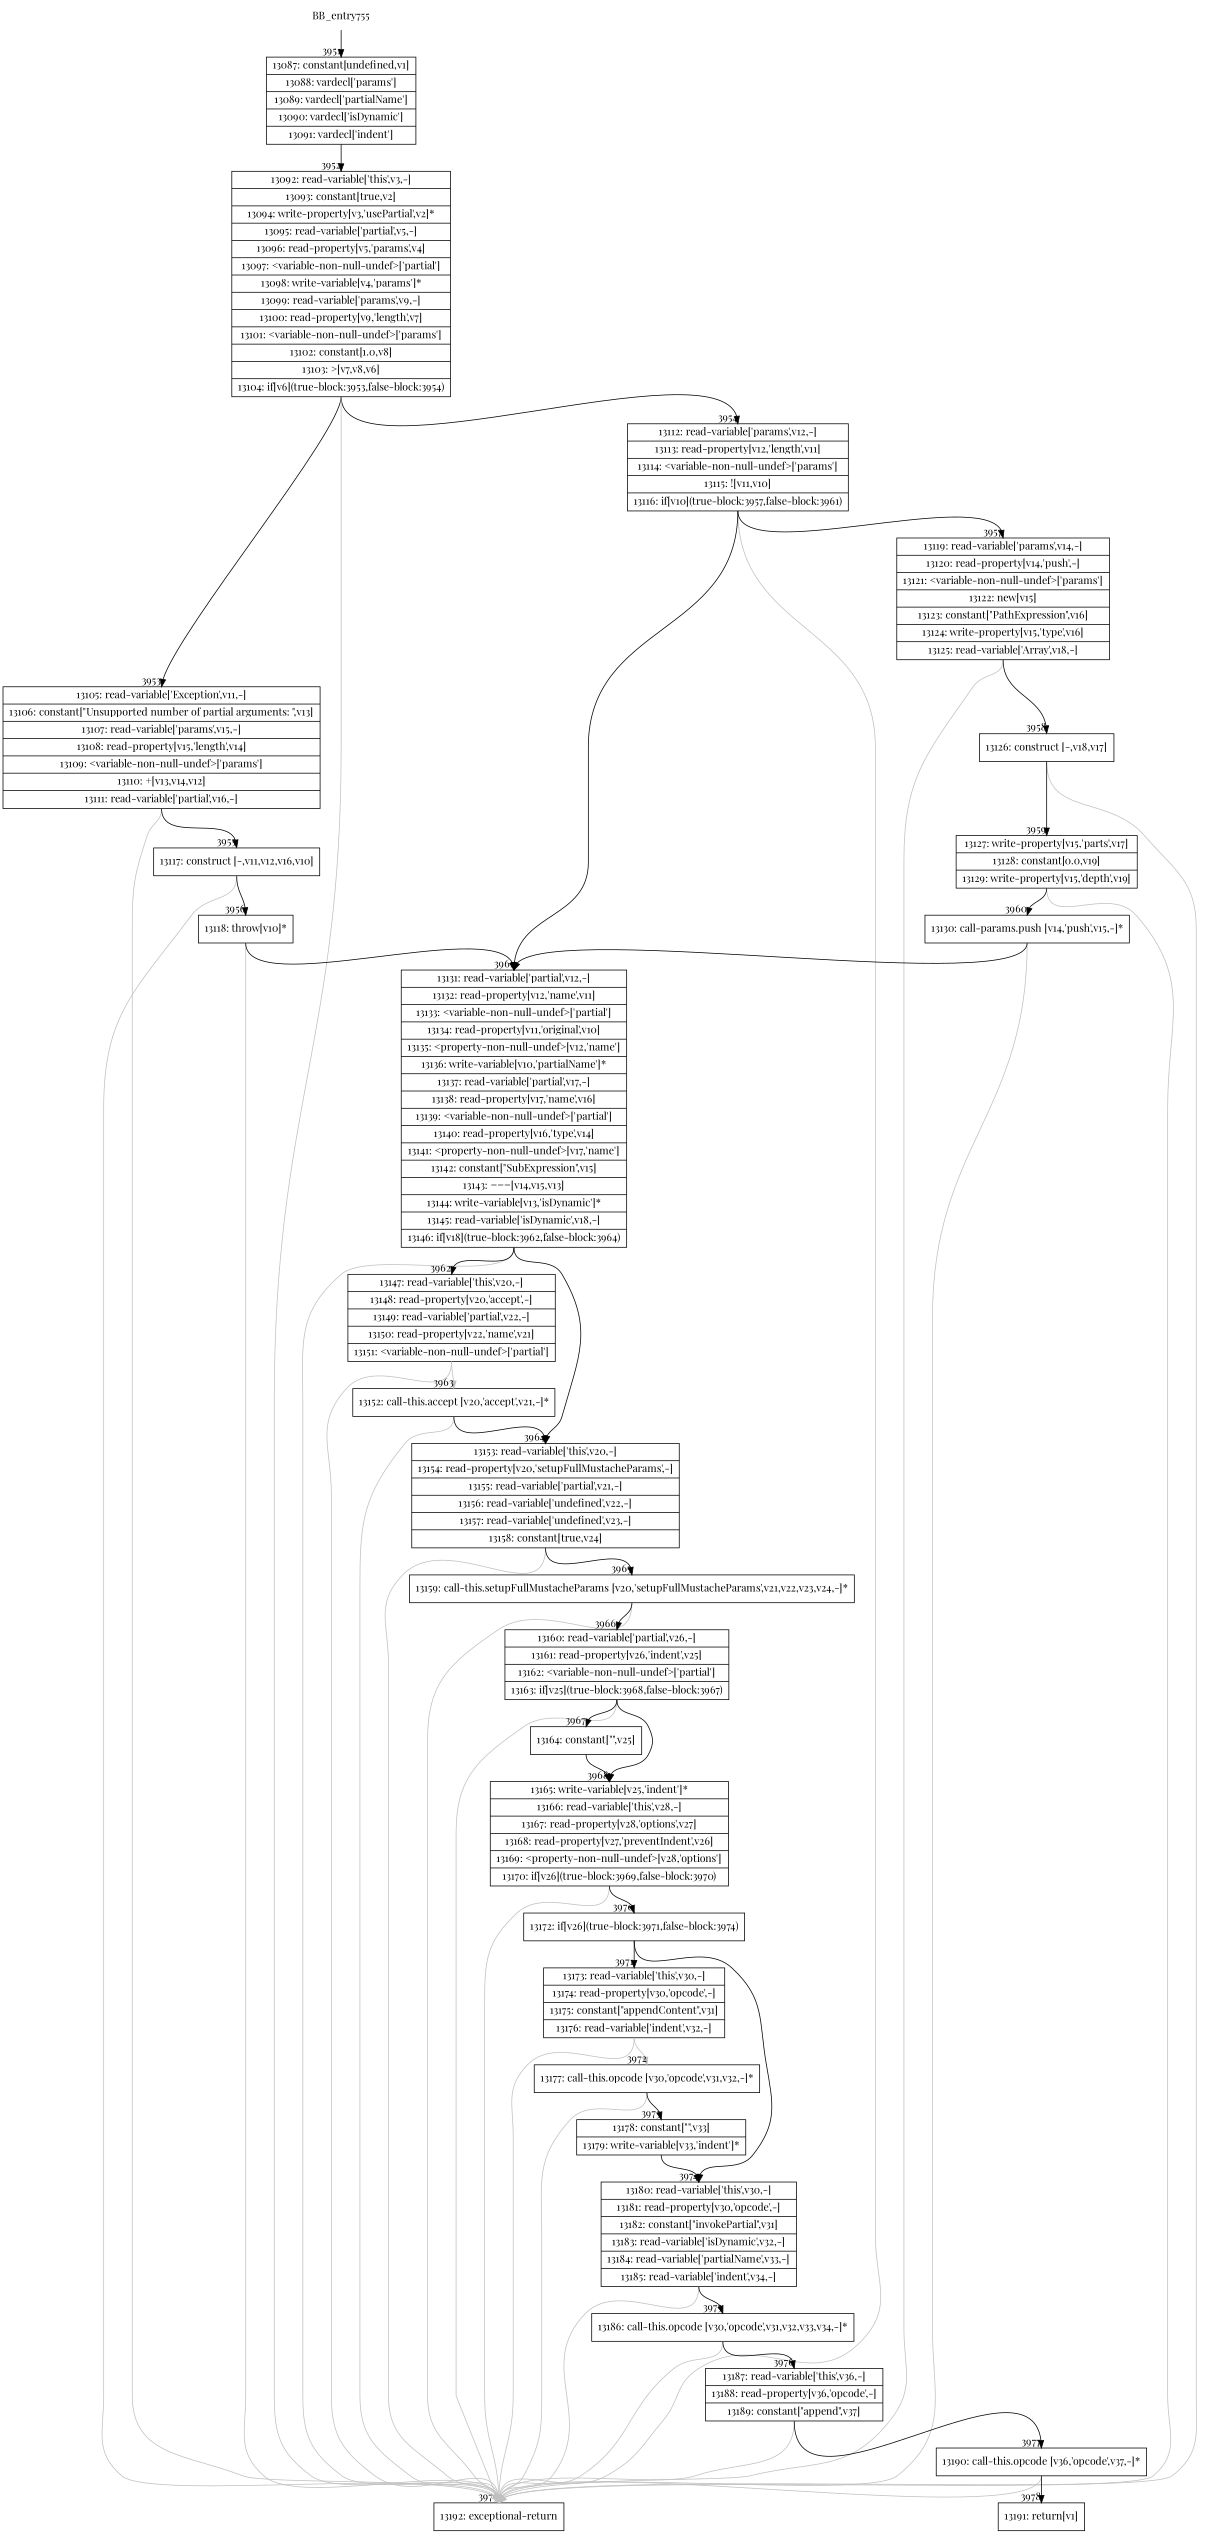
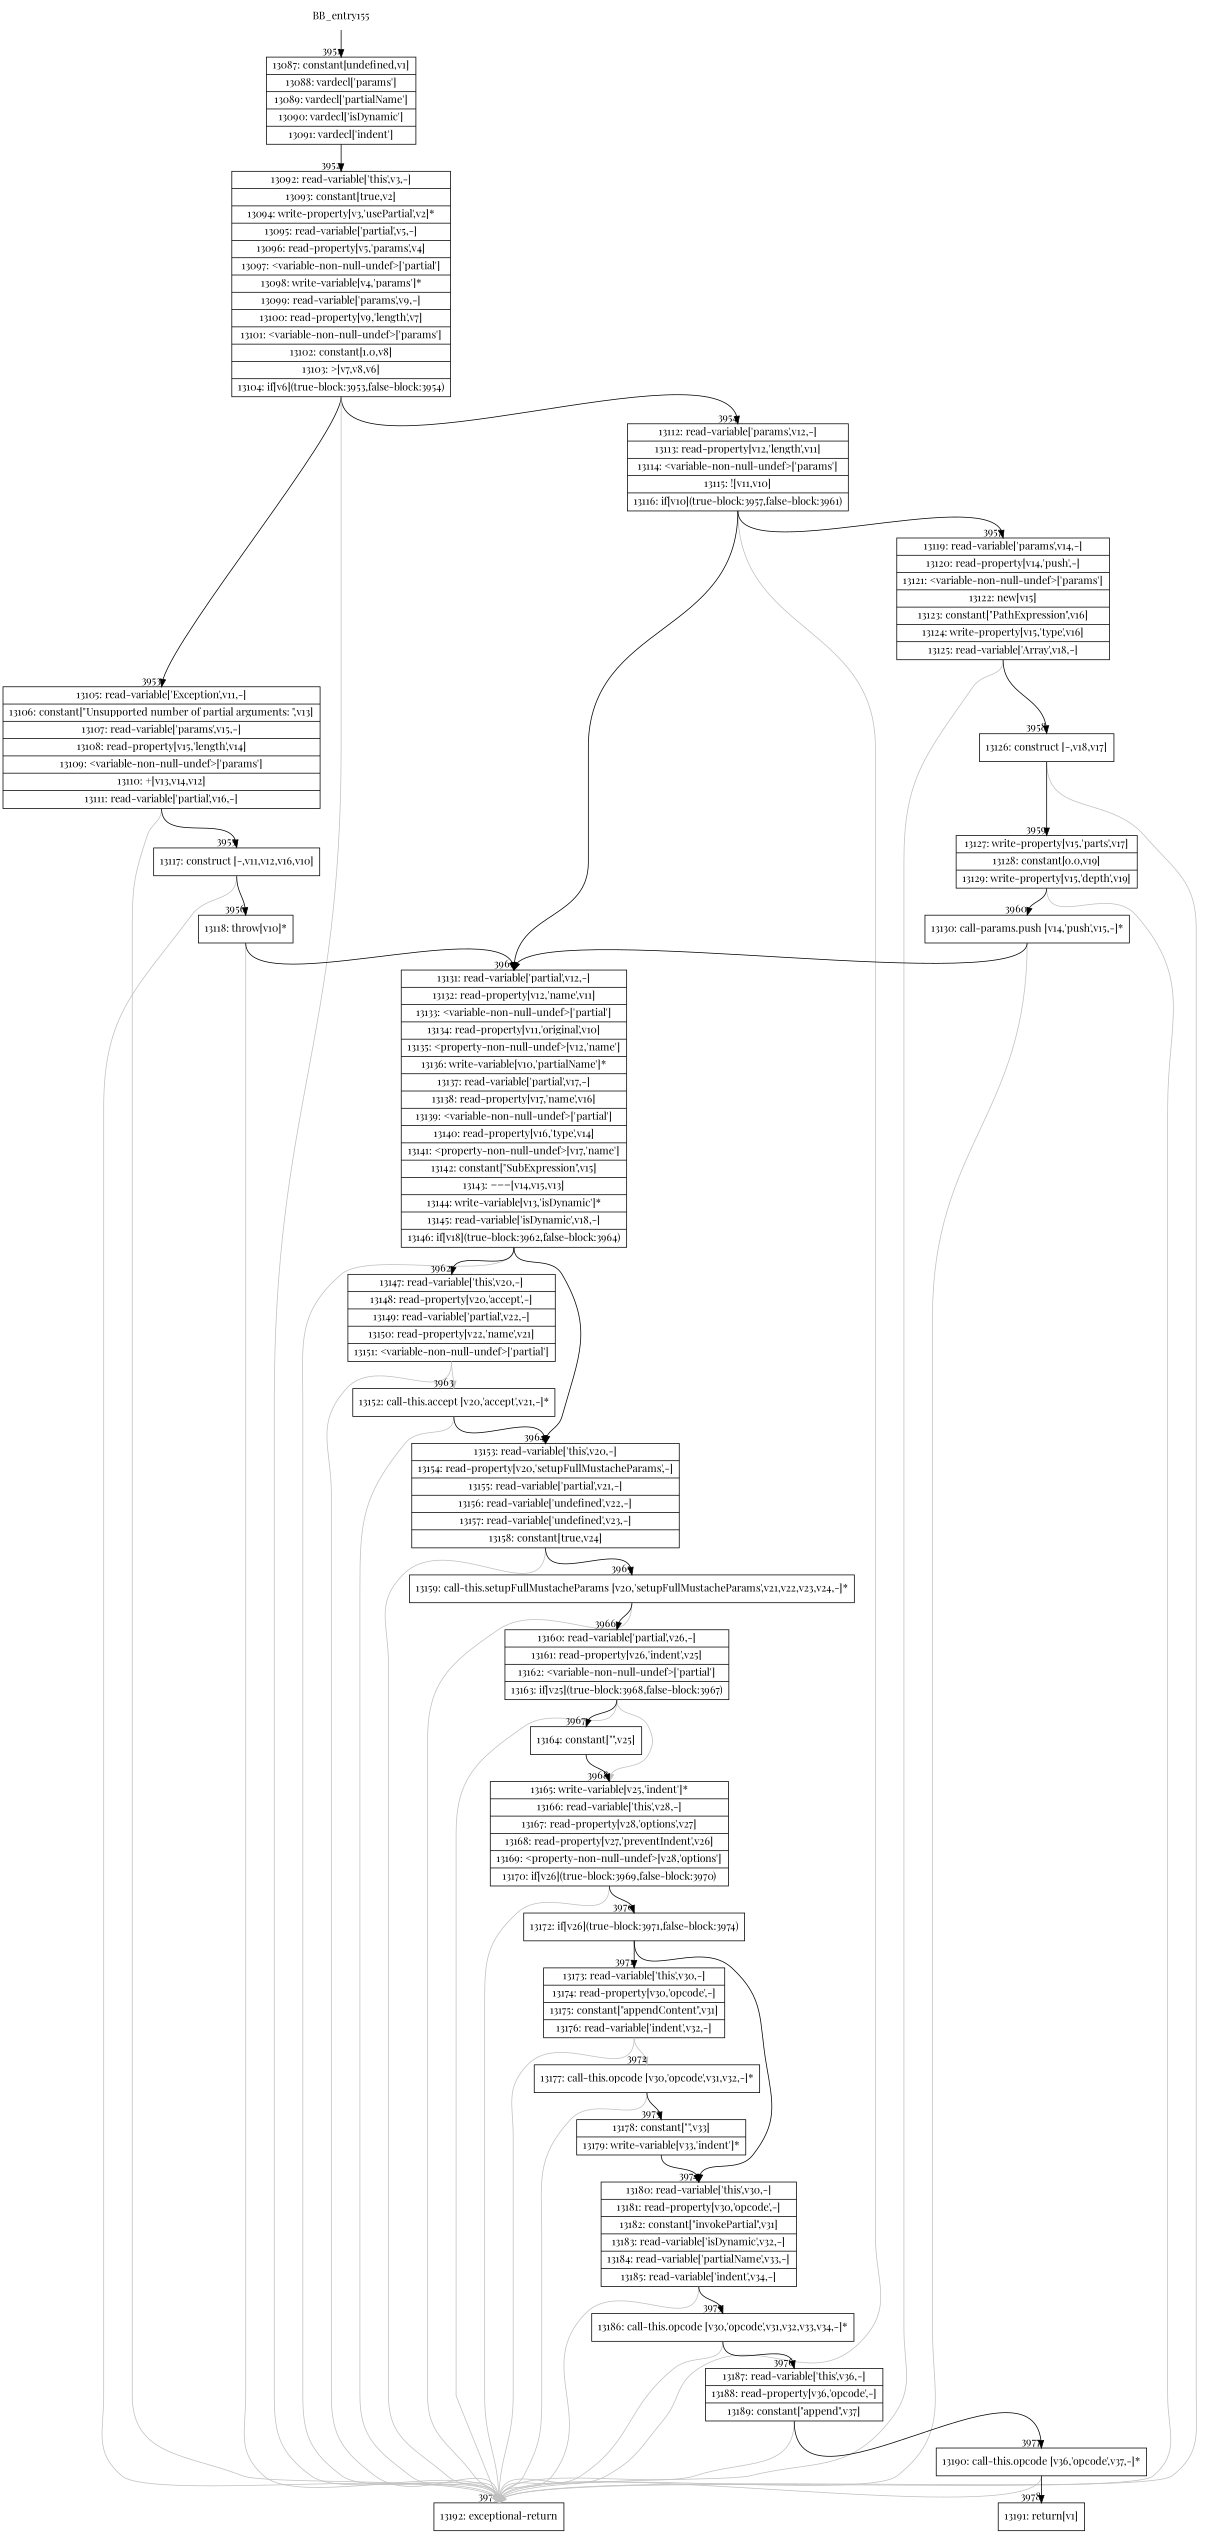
(341, 17) -> (341, 17)
(652, 1740) -> (652, 1740)
